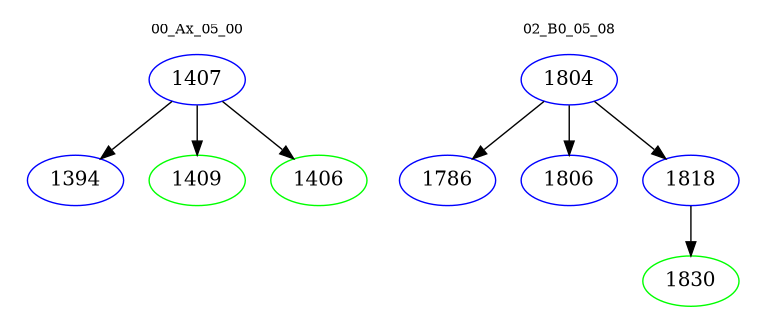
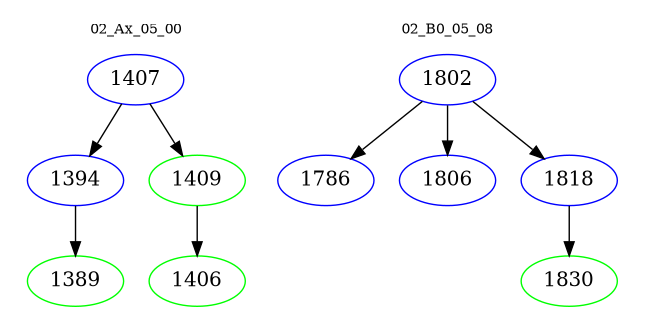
(197, 30) -> (136, 30)
(569, 80) -> (448, 80)
(252, 125) -> (197, 224)
none -> (76, 281)
